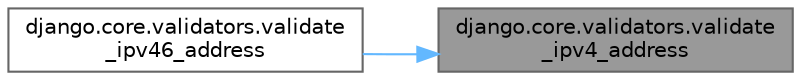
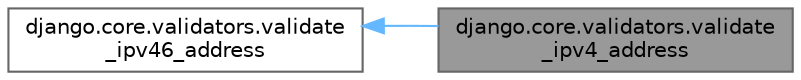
(390, 54) -> (411, 26)
